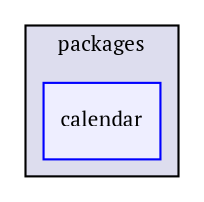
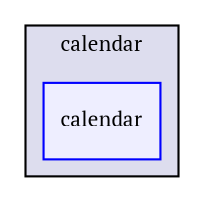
(102, 46) -> (102, 46)
